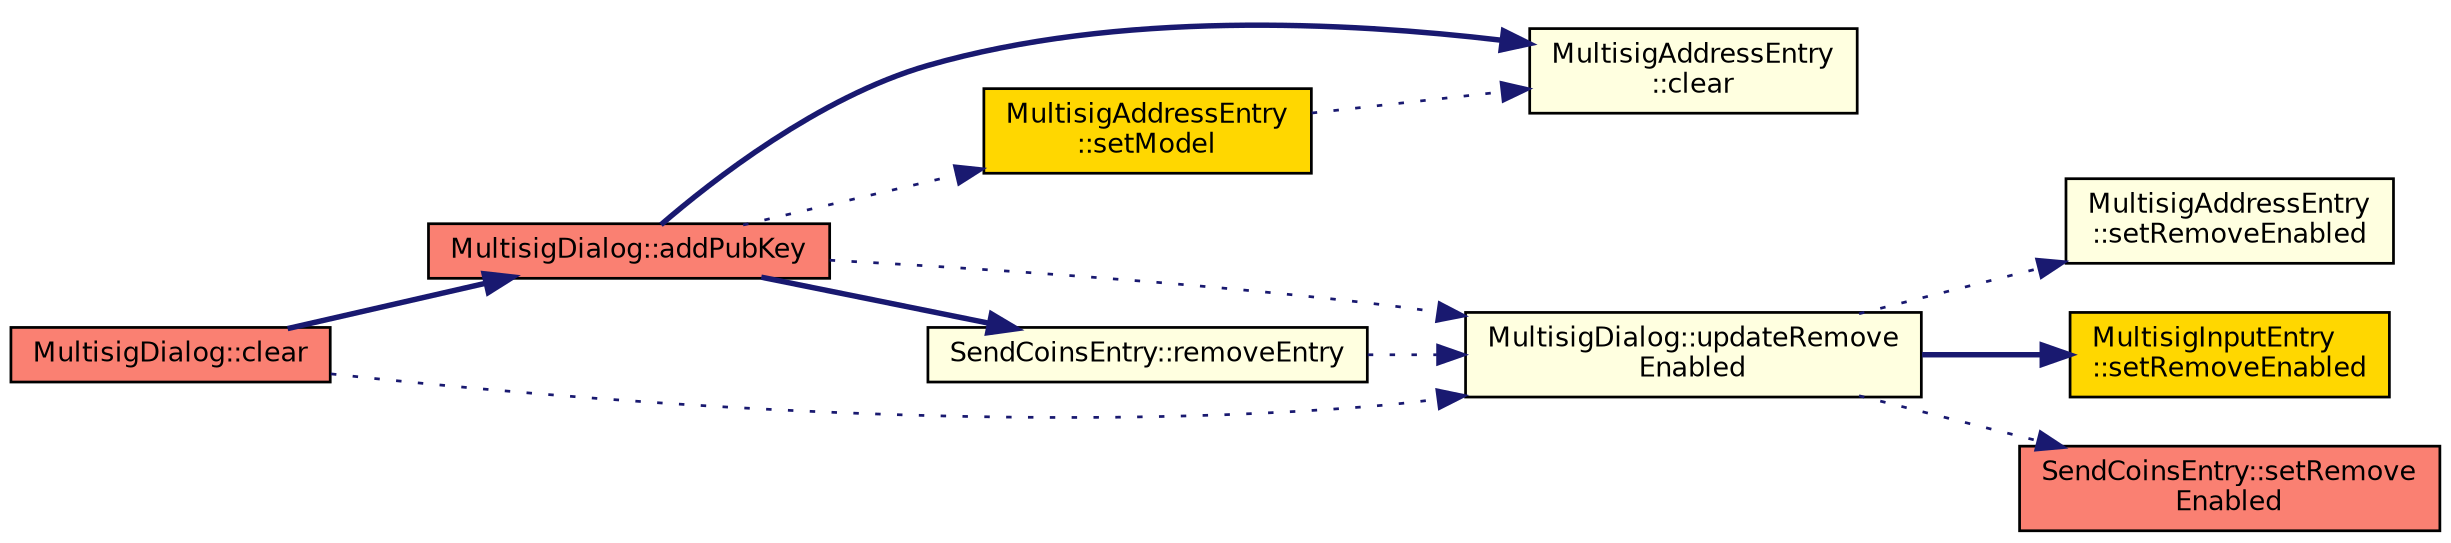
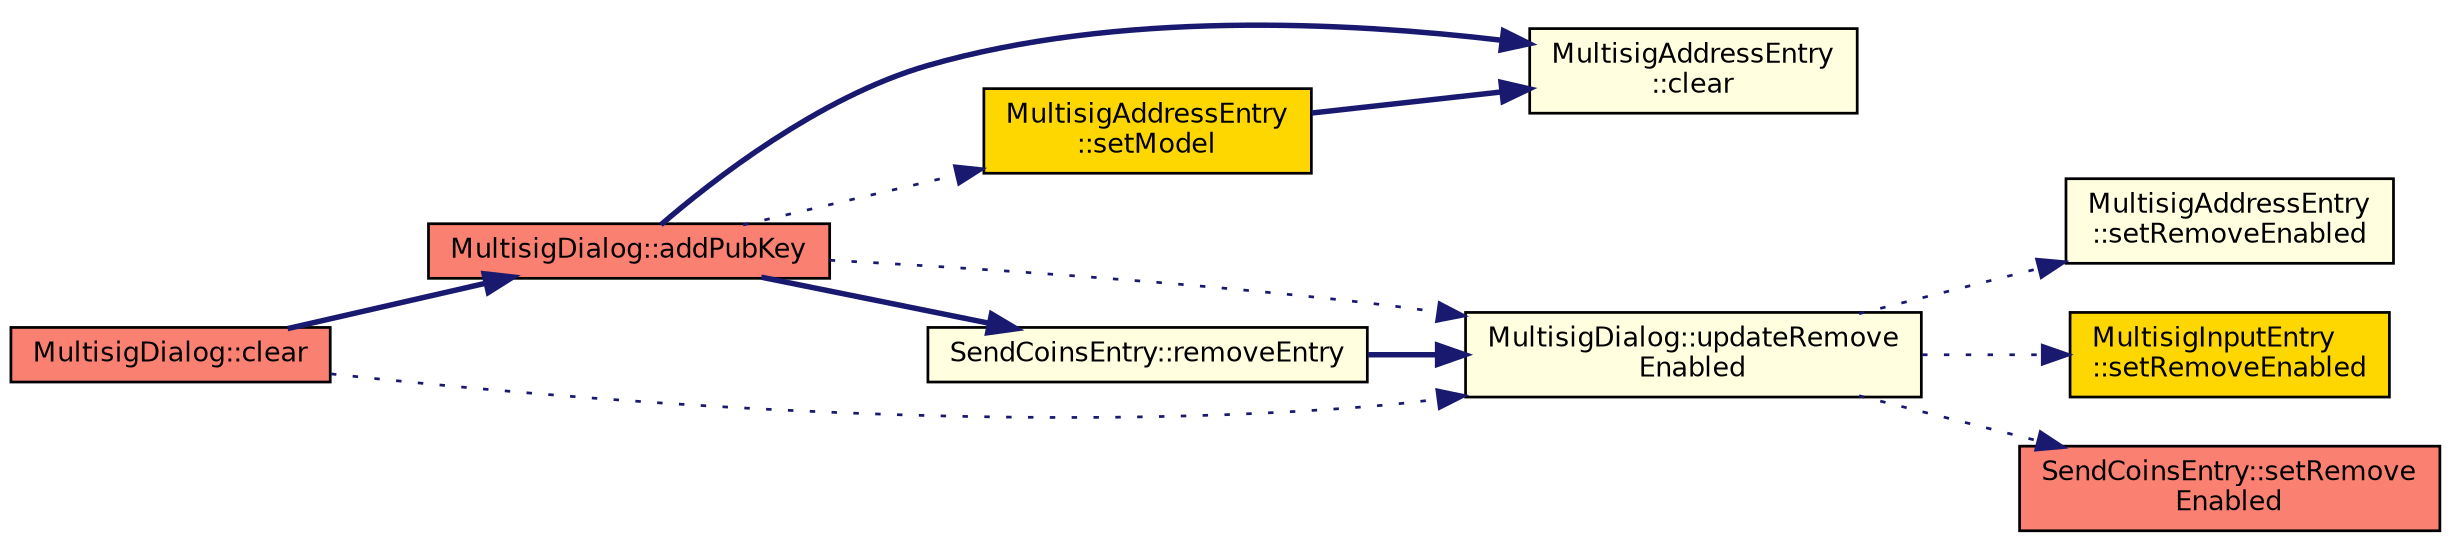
(1407, 102) -> (1407, 102)
(1402, 355) -> (1402, 355)
(1982, 355) -> (1982, 355)
